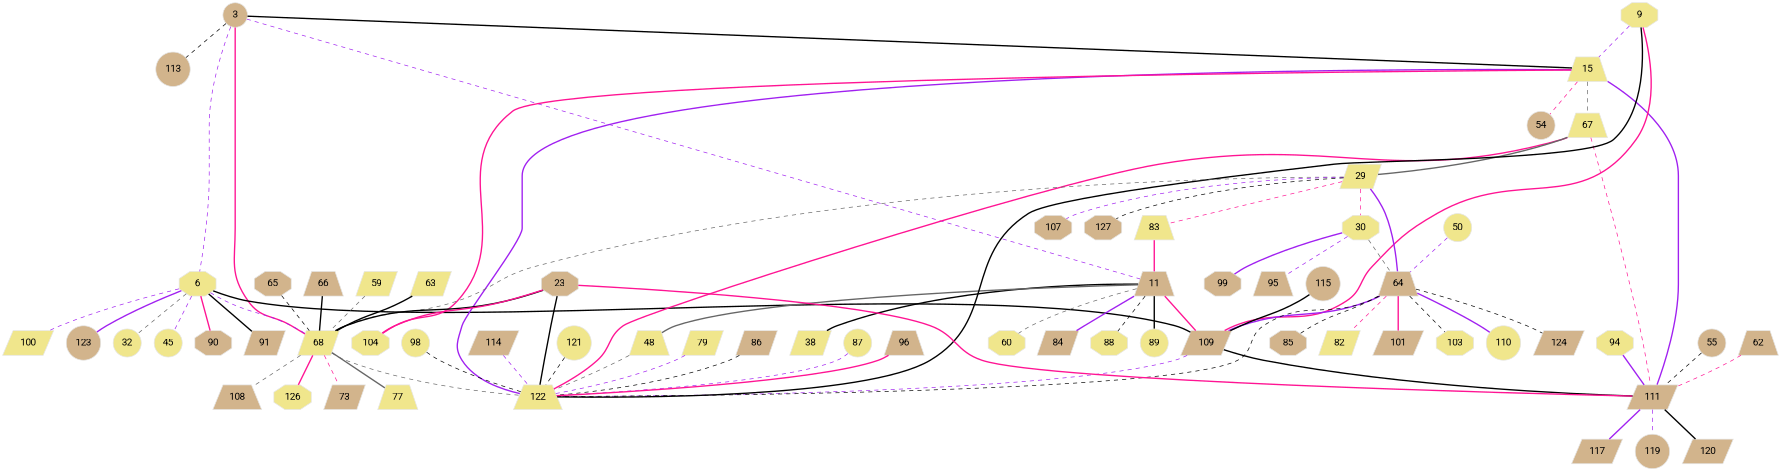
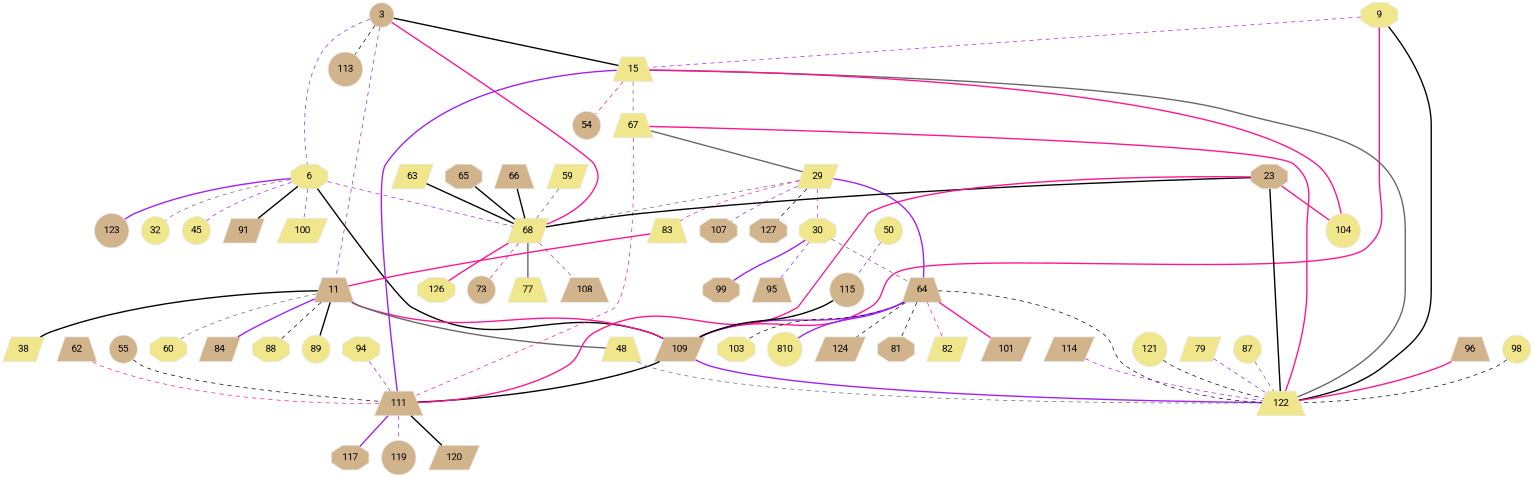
(902, 88) -> (1167, 99)
(1429, 255) -> (871, 256)
(295, 313) -> (495, 203)
(213, 343) -> none
(370, 343) -> (1343, 231)
(757, 343) -> none
(1288, 343) -> (896, 349)
(1503, 343) -> (785, 349)
(1634, 370) -> (380, 376)
(424, 382) -> none
(1016, 382) -> (977, 394)
(704, 384) -> (1264, 376)
(345, 397) -> (481, 290)
(1652, 397) -> (399, 403)
(1597, 451) -> (350, 458)
